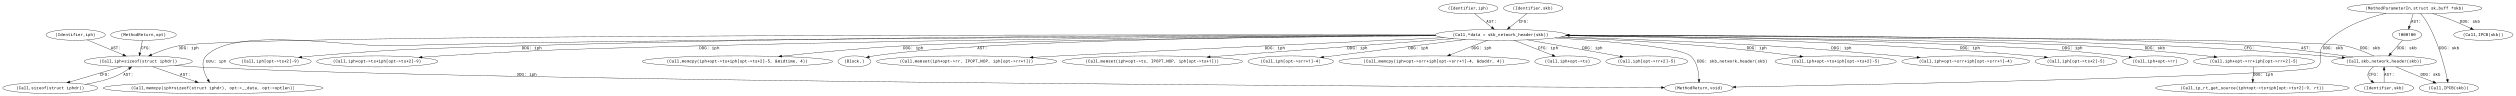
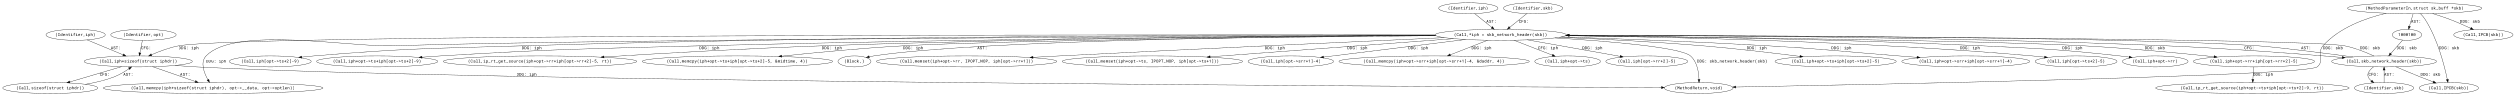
(143, 35) -> (143, 35)
(1501, 35) -> (1501, 35)
none -> (540, 61)
